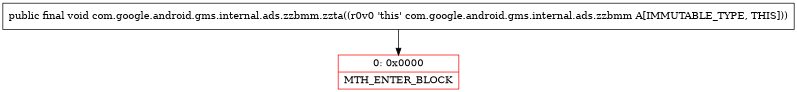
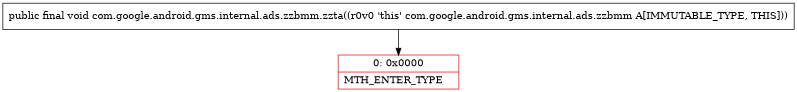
(399, 80) -> (394, 80)
